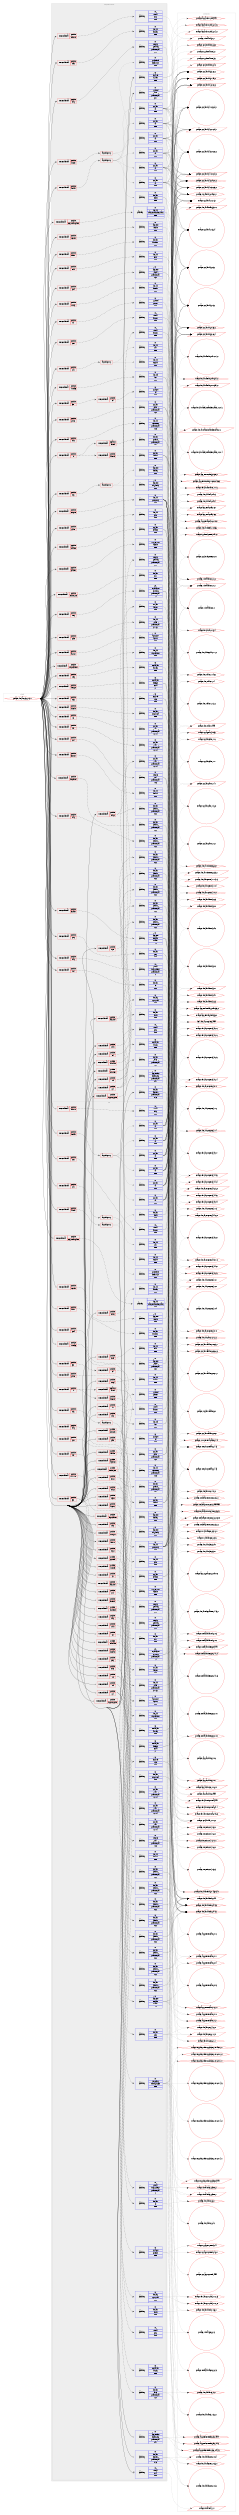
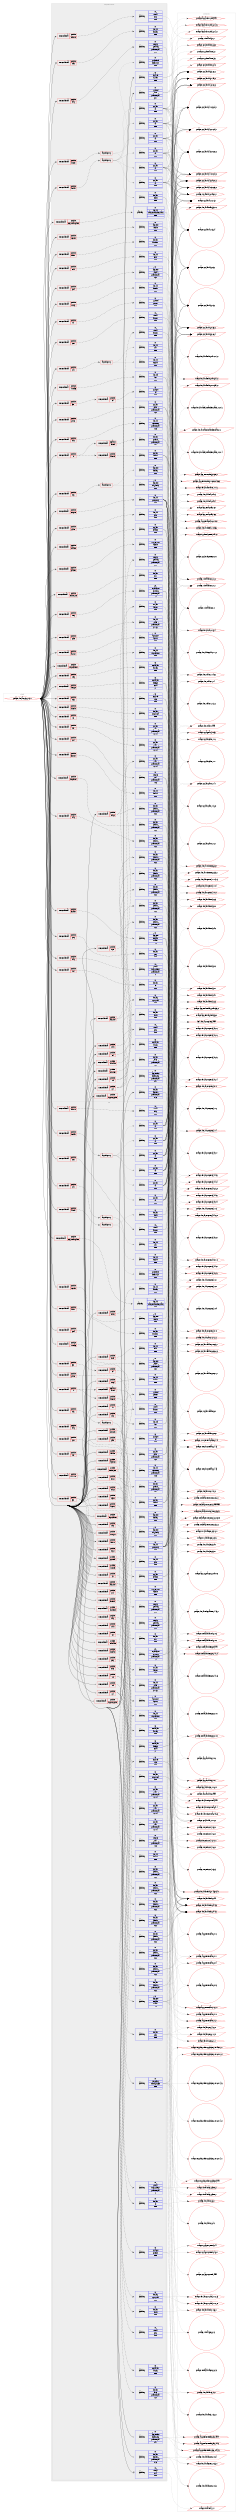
(207, 2061) -> none
